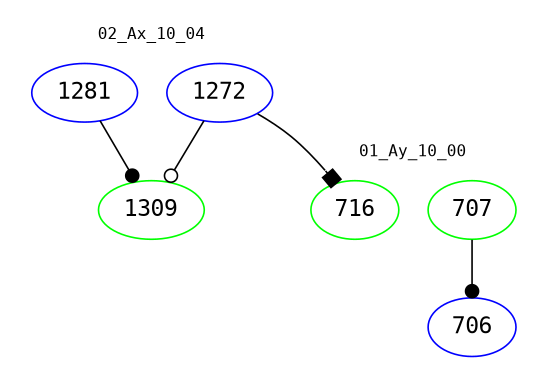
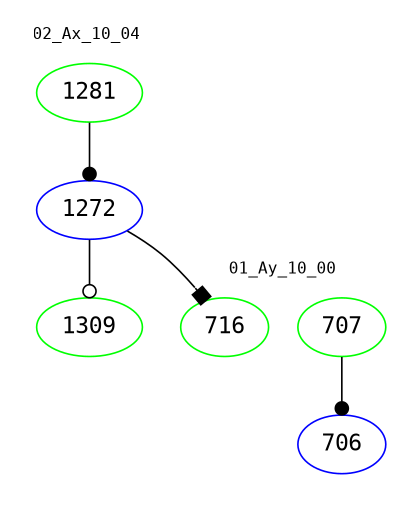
(85, 93) -> (90, 93)
(115, 145) -> (90, 145)
